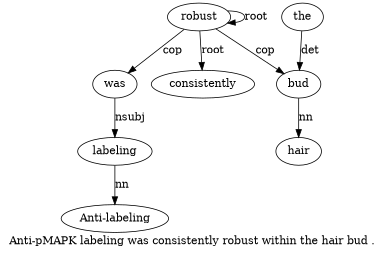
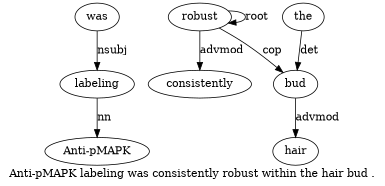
(159, 49) -> none
(213, 51) -> (222, 51)
(306, 118) -> (318, 118)
(115, 219) -> (97, 151)
